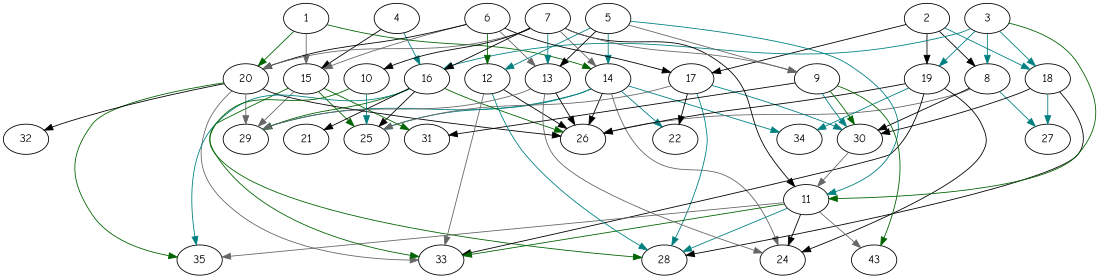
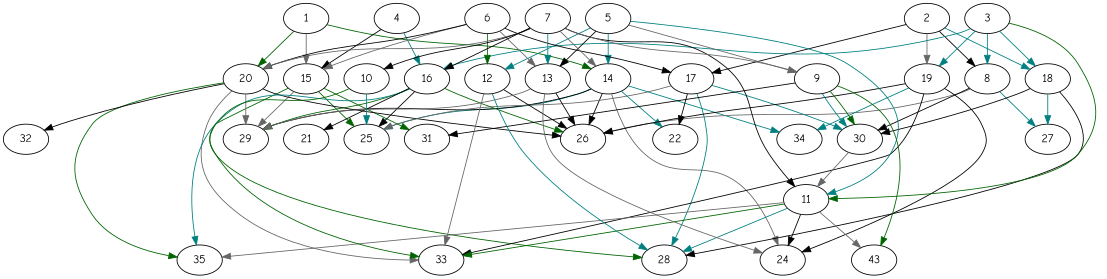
(927, 45) -> (927, 45)
(431, 109) -> (431, 109)
